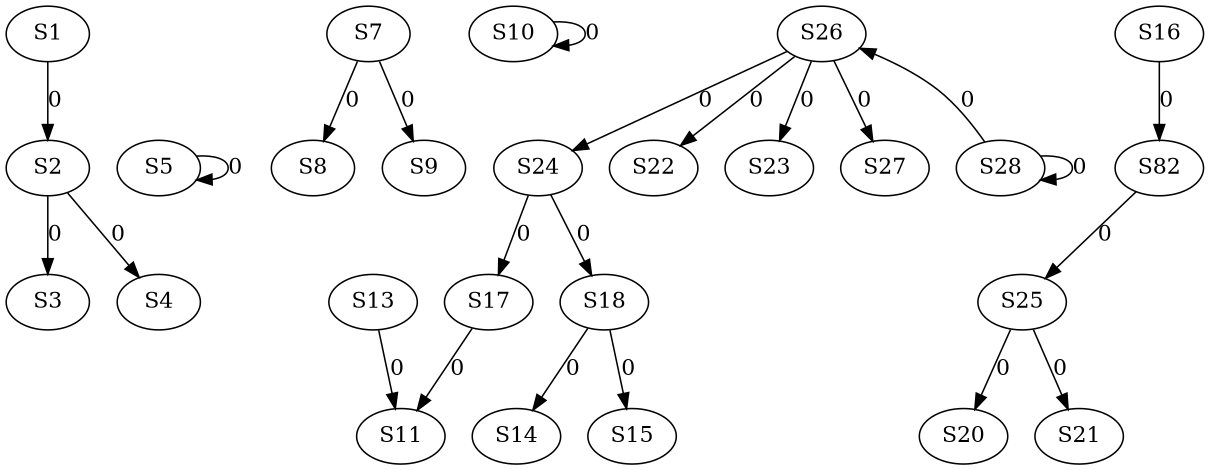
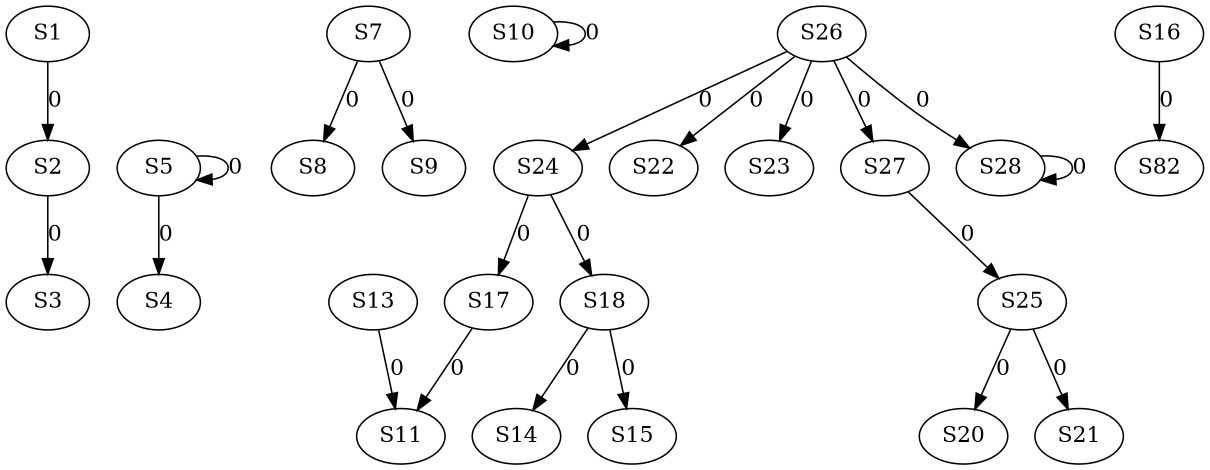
(937, 89) -> (900, 101)
(98, 229) -> (159, 227)
(1097, 230) -> (948, 230)
